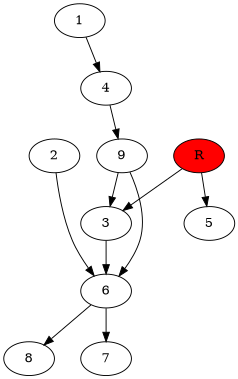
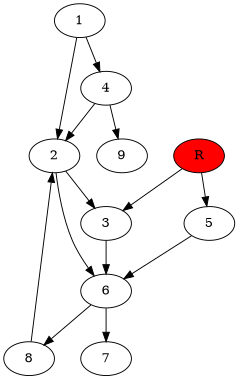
none -> (68, 83)
none -> (83, 118)
(115, 185) -> (77, 186)
(142, 221) -> (162, 255)
none -> (41, 262)
